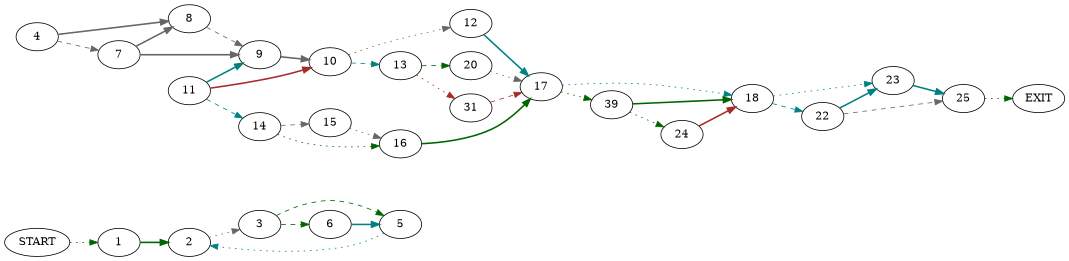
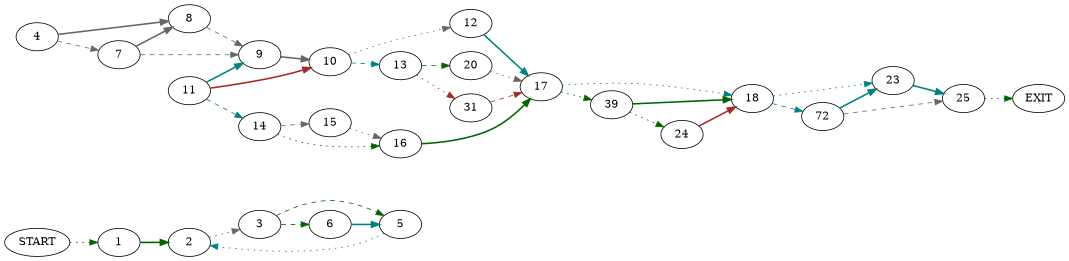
(186, 55) -> (186, 55)
(823, 117) -> (823, 117)
